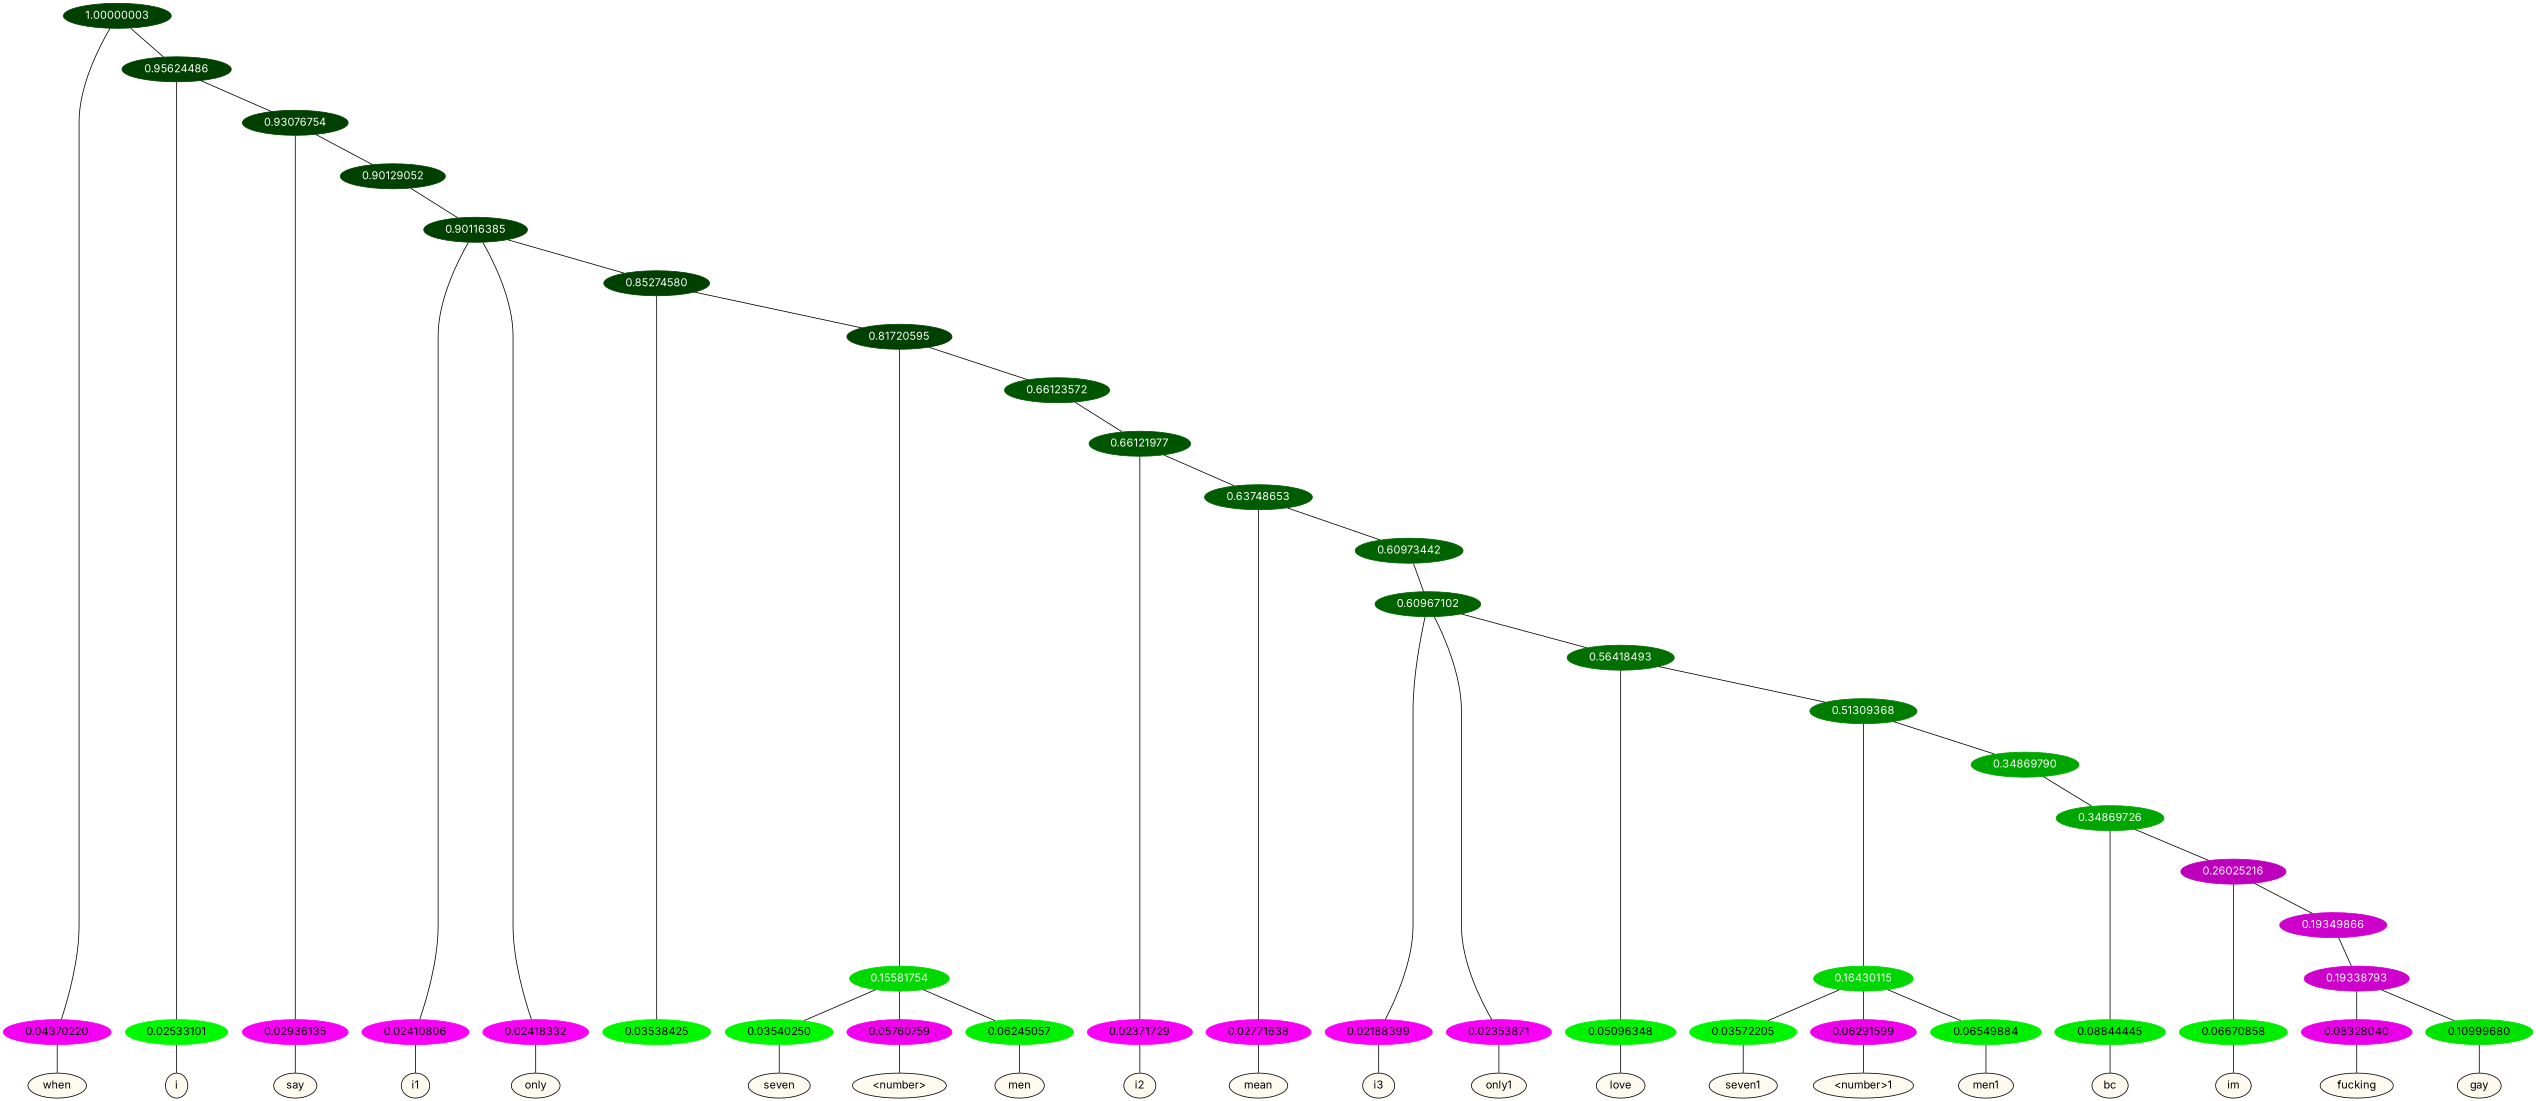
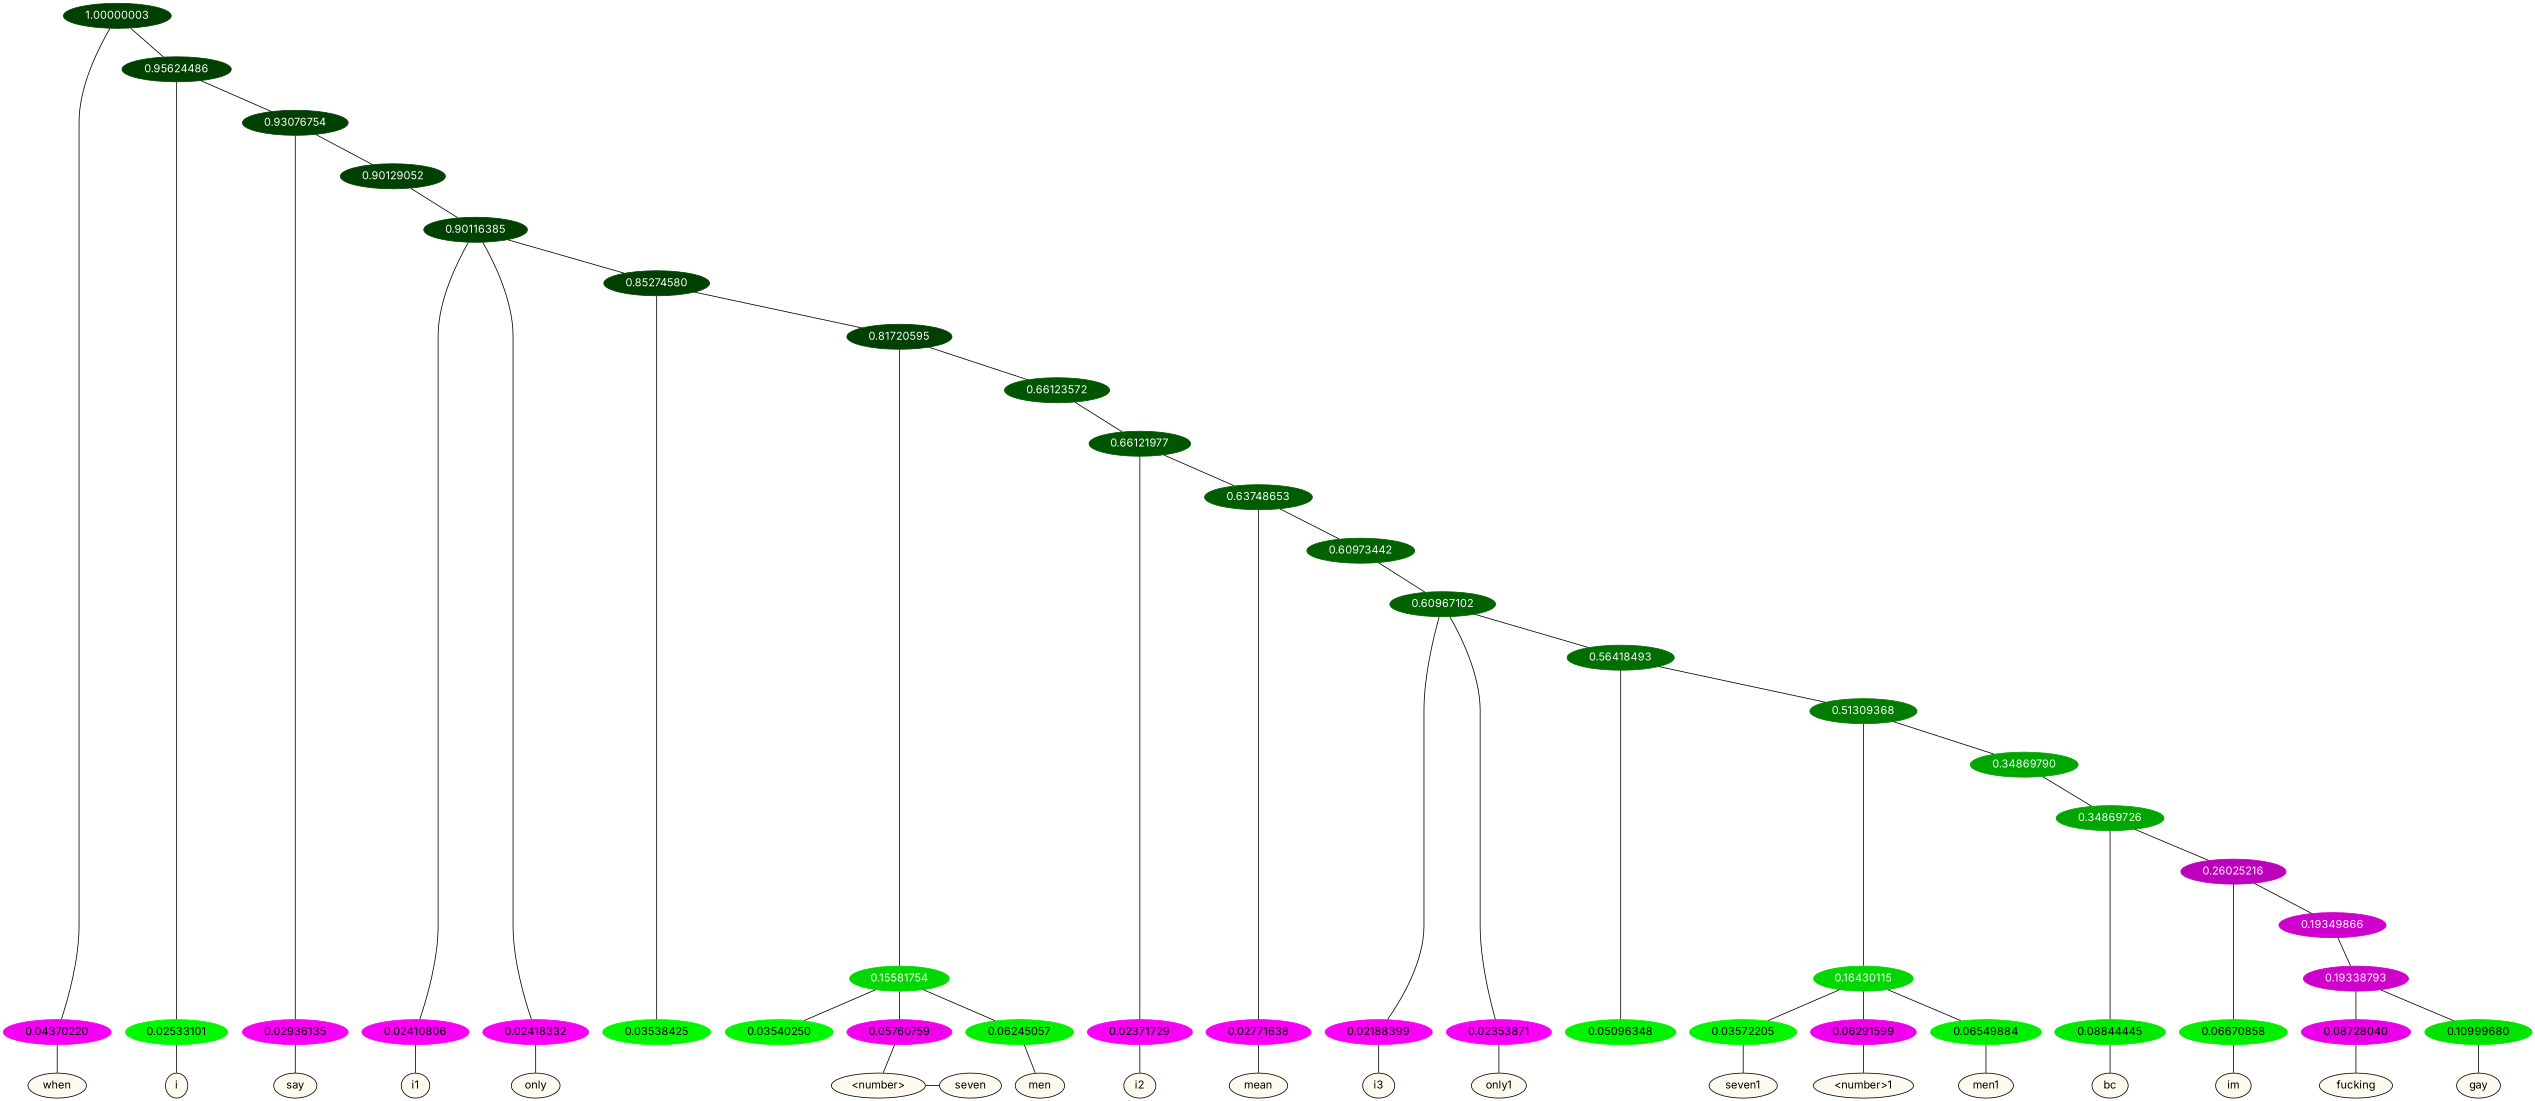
(2357, 1032) -> (2356, 1032)
(779, 1059) -> (933, 1086)
(1621, 1086) -> none
